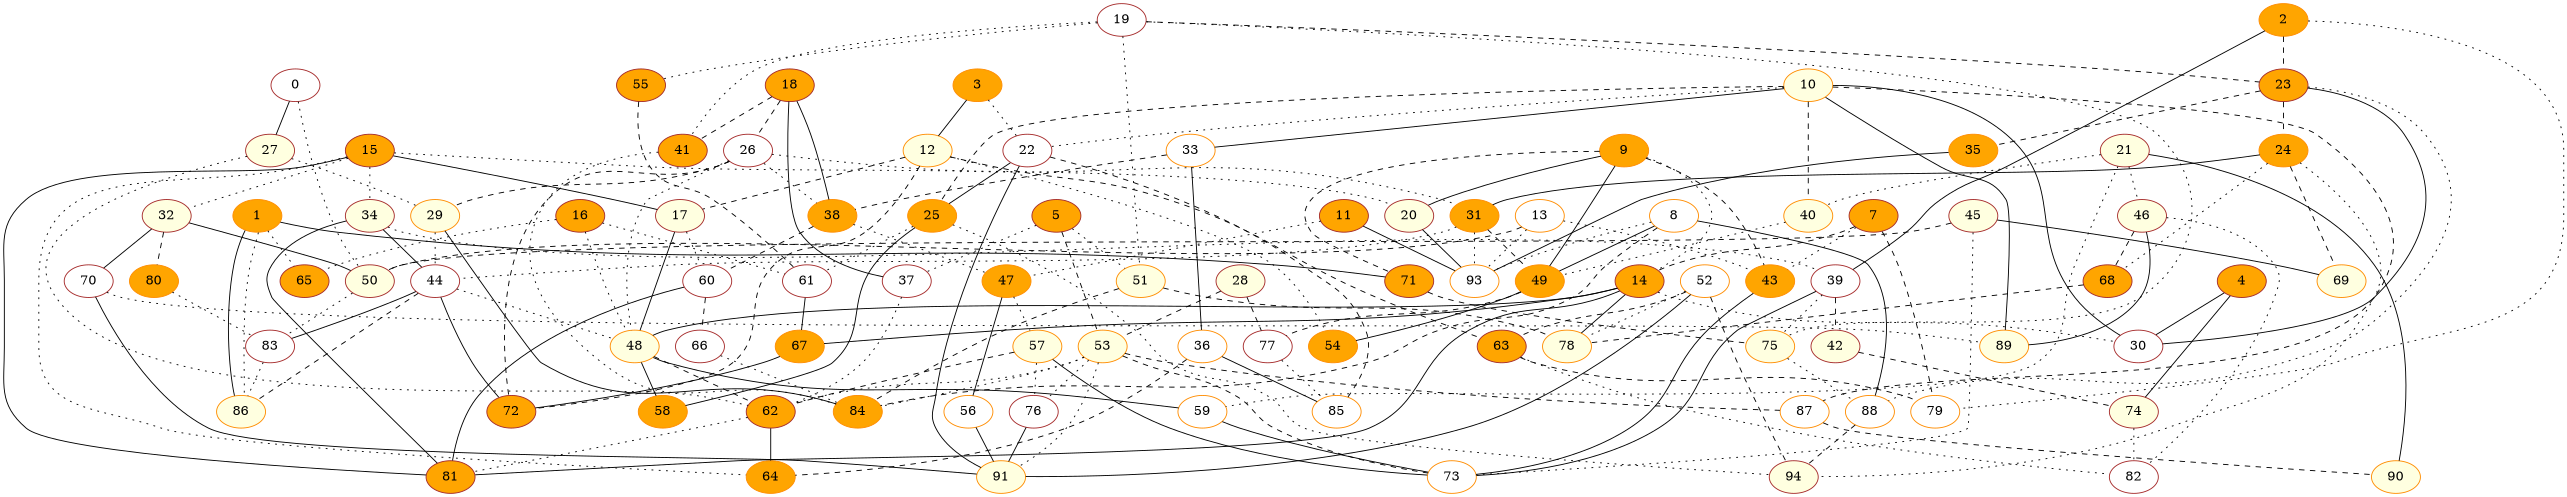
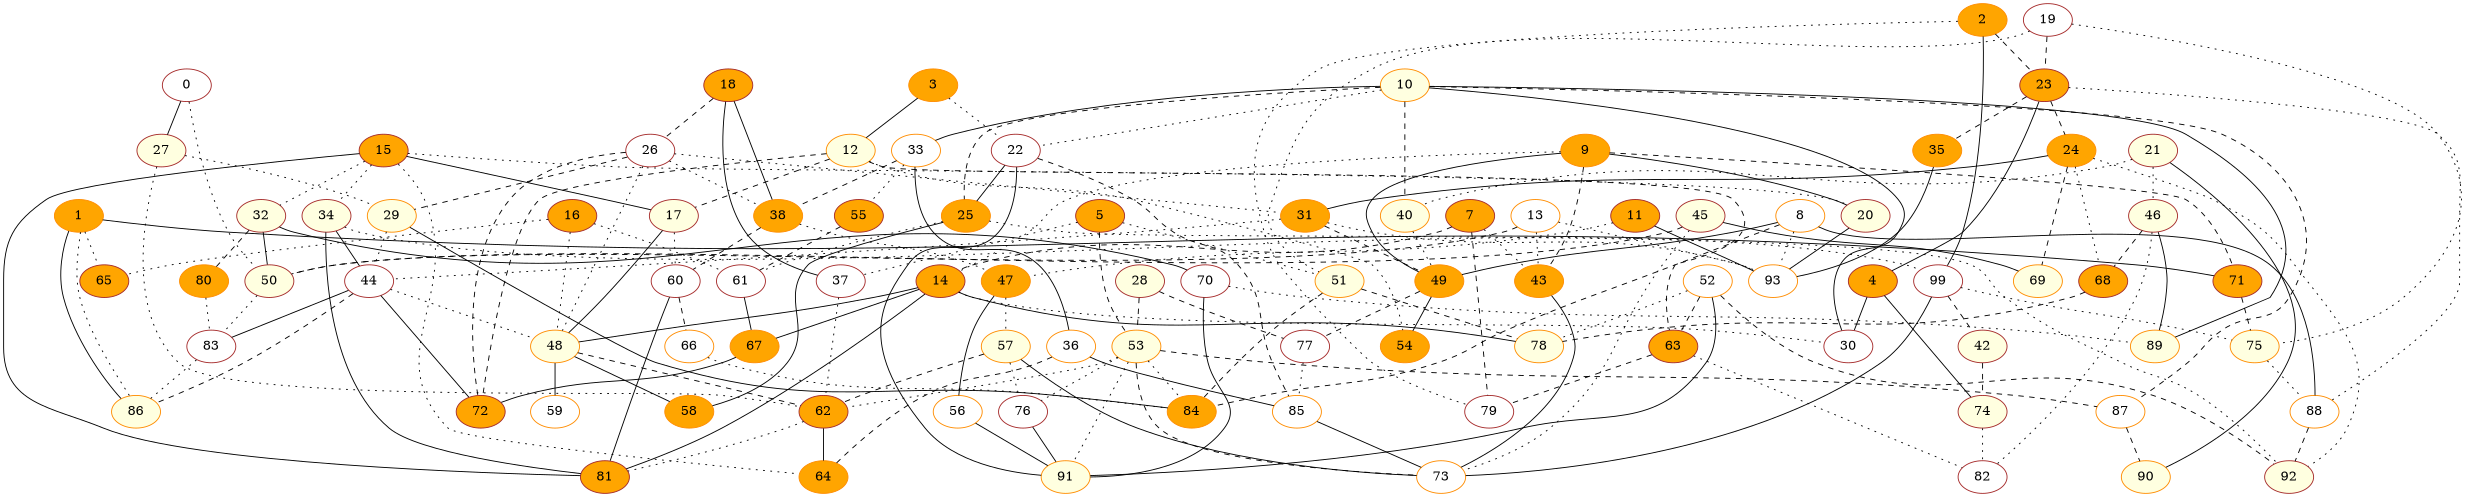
(880, 45) -> (887, 183)
(683, 151) -> none
(2399, 269) -> (1986, 205)
(1835, 281) -> (1938, 281)
(700, 346) -> (689, 346)
(1740, 393) -> none
(1935, 412) -> (1489, 412)
(1324, 451) -> (1369, 444)
(1794, 477) -> (2289, 477)
